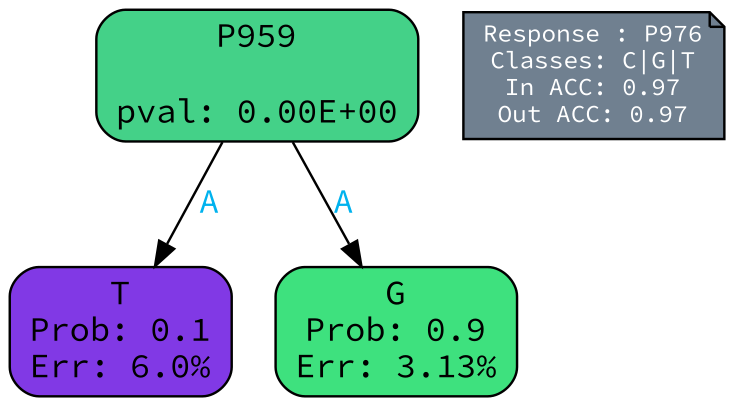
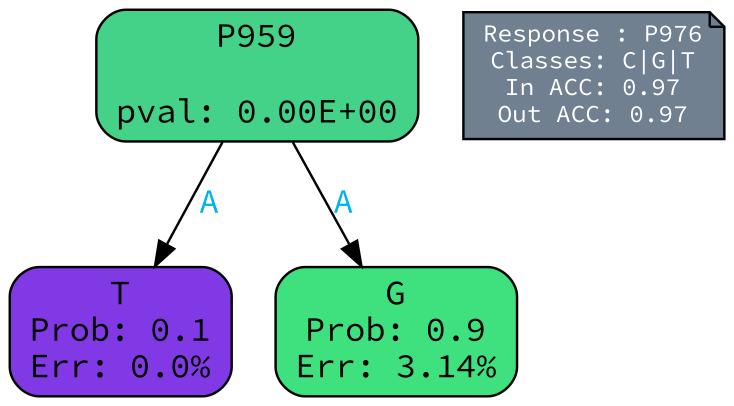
(121, 332) -> (121, 332)
(396, 332) -> (396, 332)
